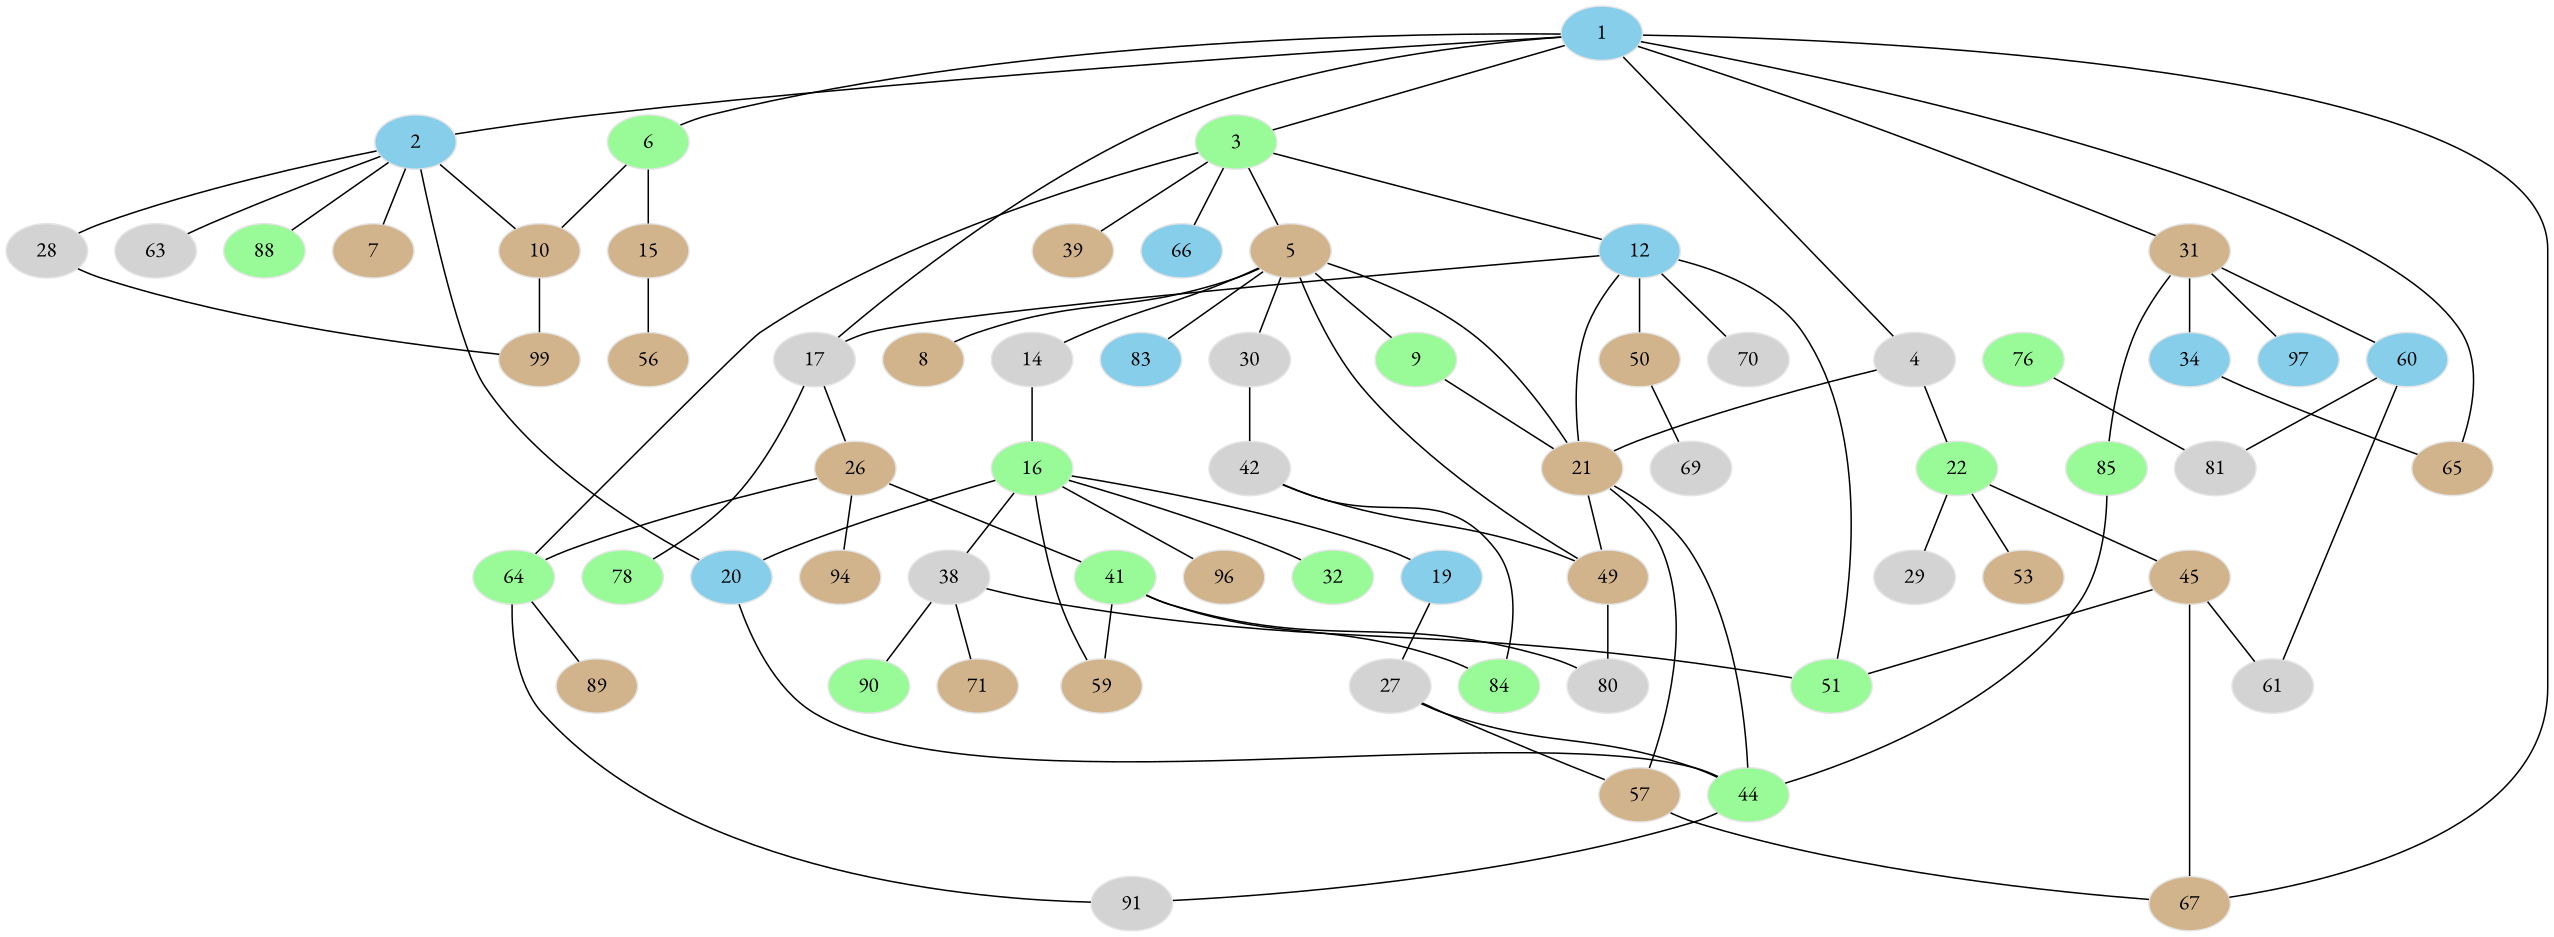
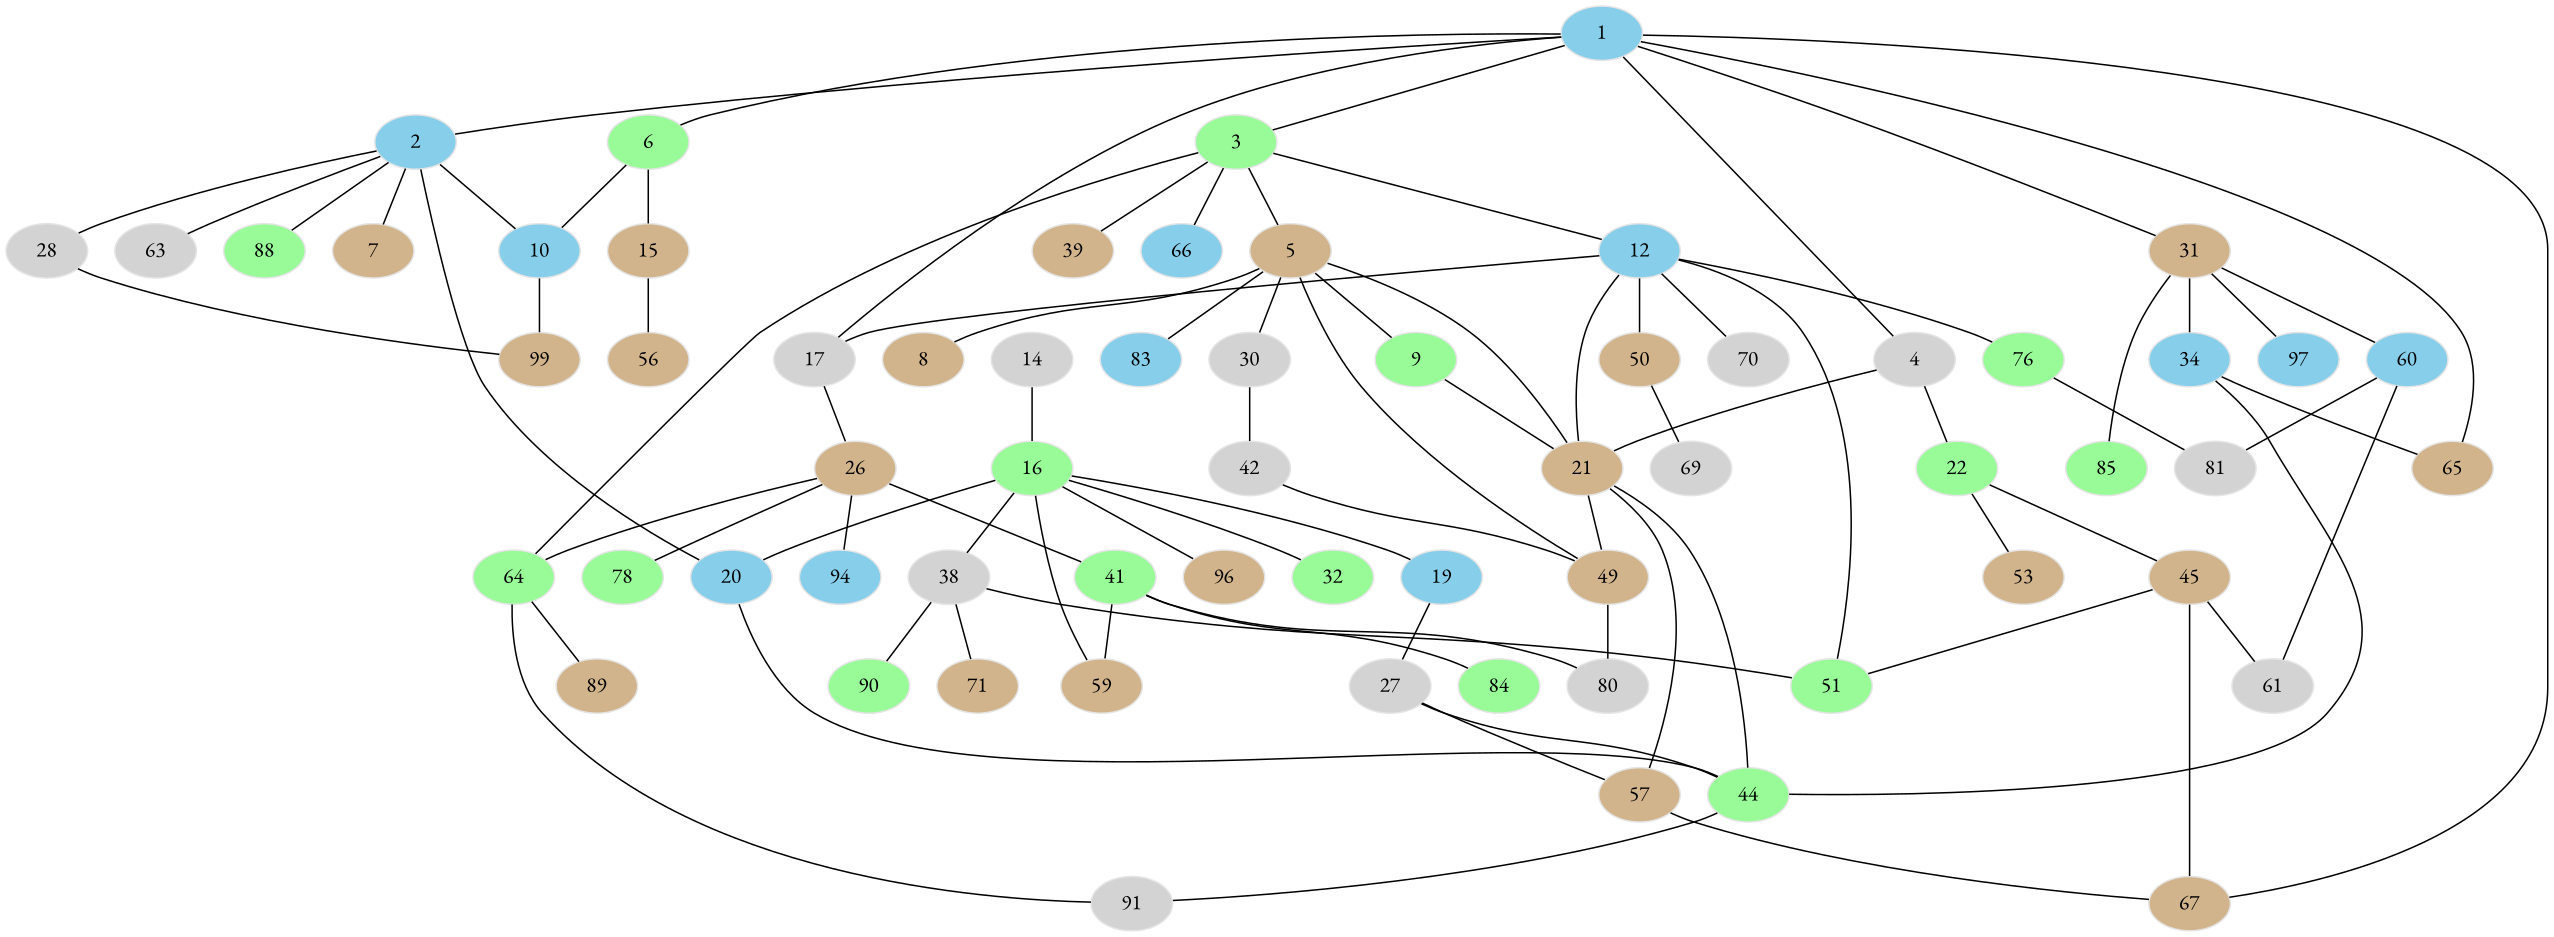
(539, 251) -> (539, 251)
none -> (1837, 294)
(1151, 308) -> none
(744, 486) -> (738, 522)
(1450, 515) -> none
(840, 577) -> (840, 577)
(1915, 577) -> none
(1993, 685) -> (2254, 752)
